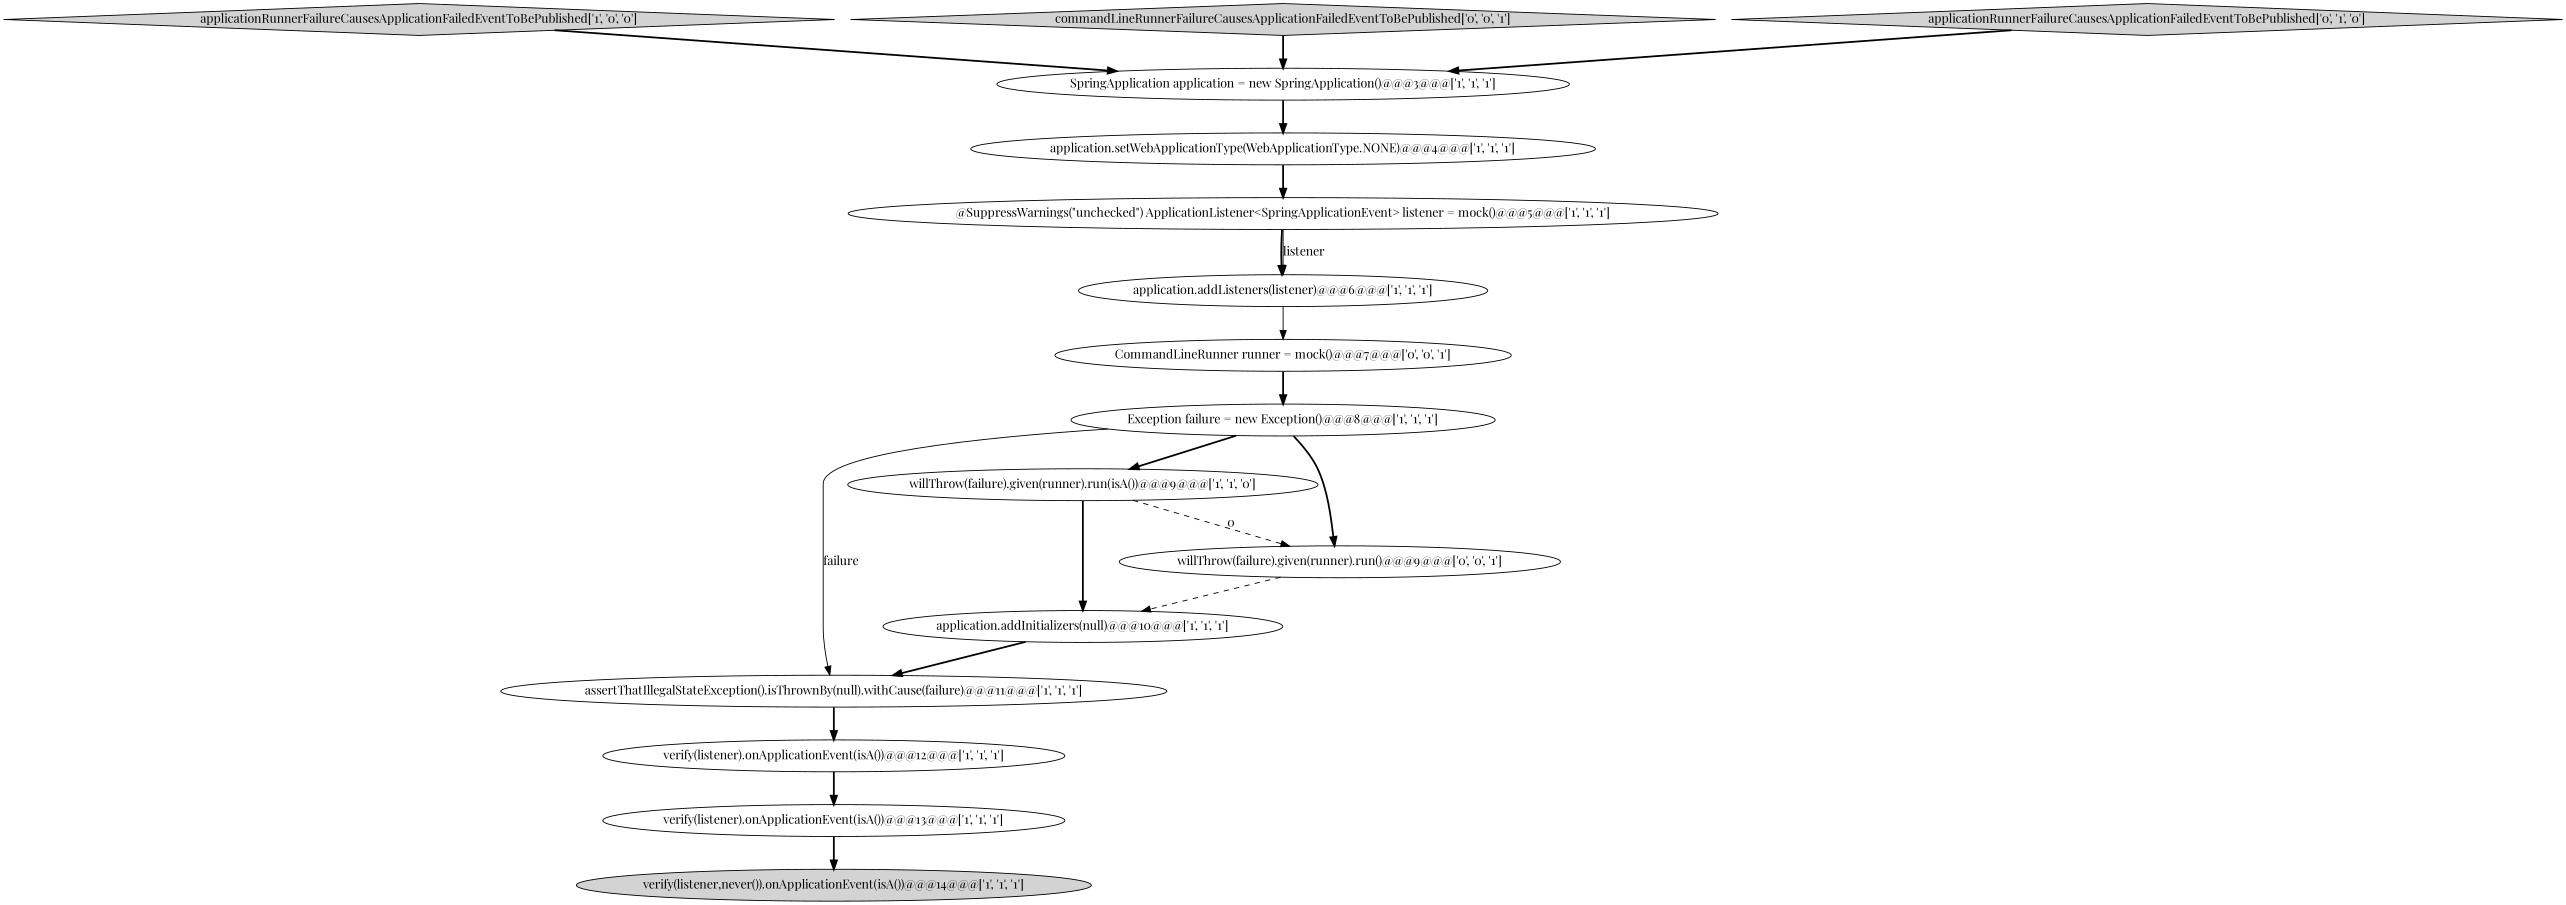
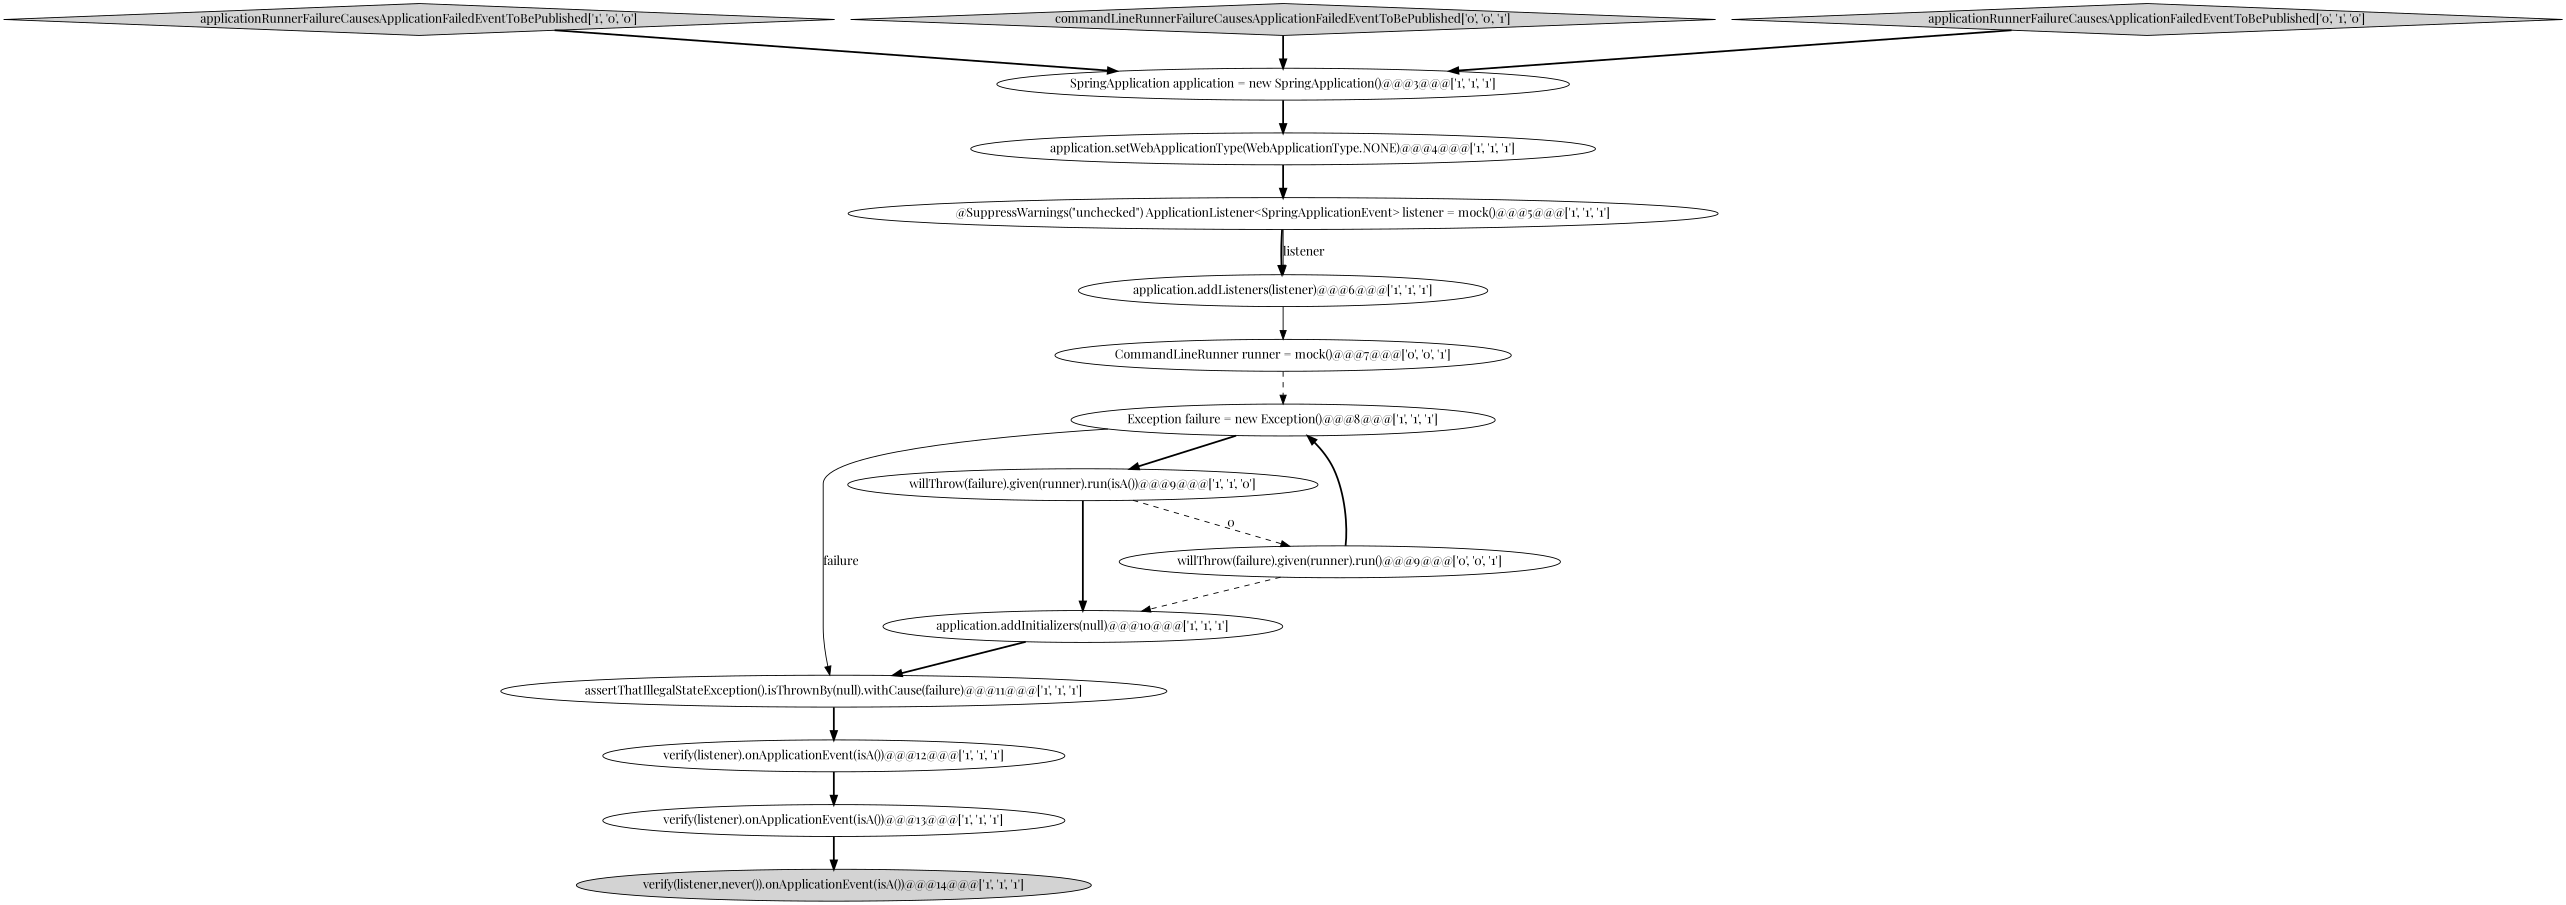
(1283, 383) -> (1283, 383)
(1323, 482) -> (1341, 490)
